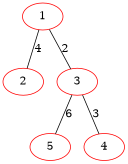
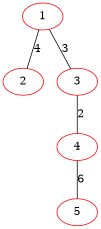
(65, 49) -> (65, 49)
(64, 114) -> (77, 180)
(96, 114) -> (81, 114)
